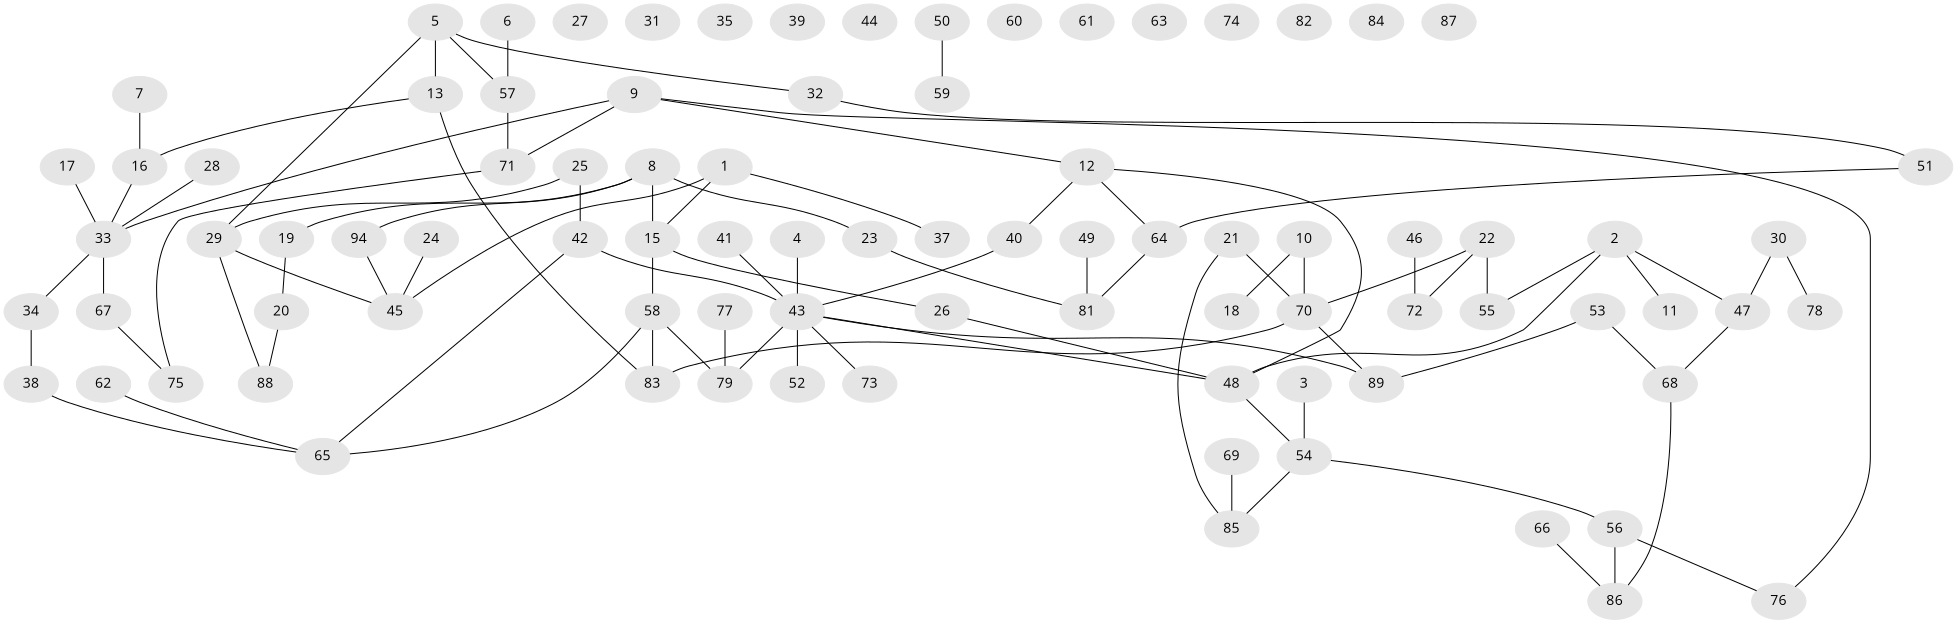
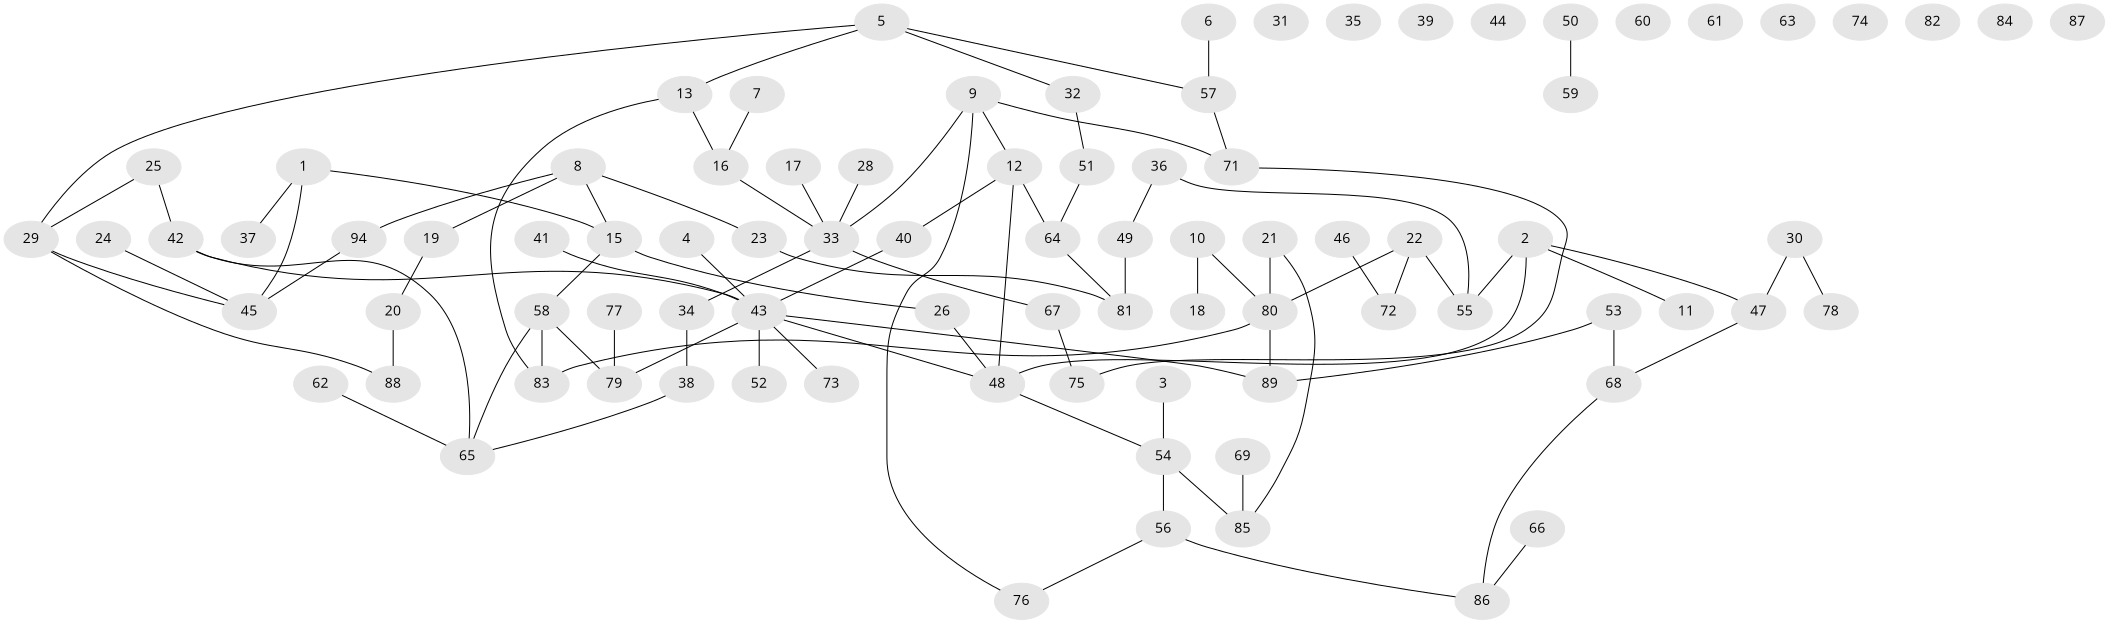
(580, 22) -> none
none -> (1159, 167)
(1304, 312) -> (1270, 312)
